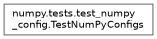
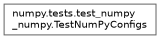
(79, 20) -> (80, 20)
